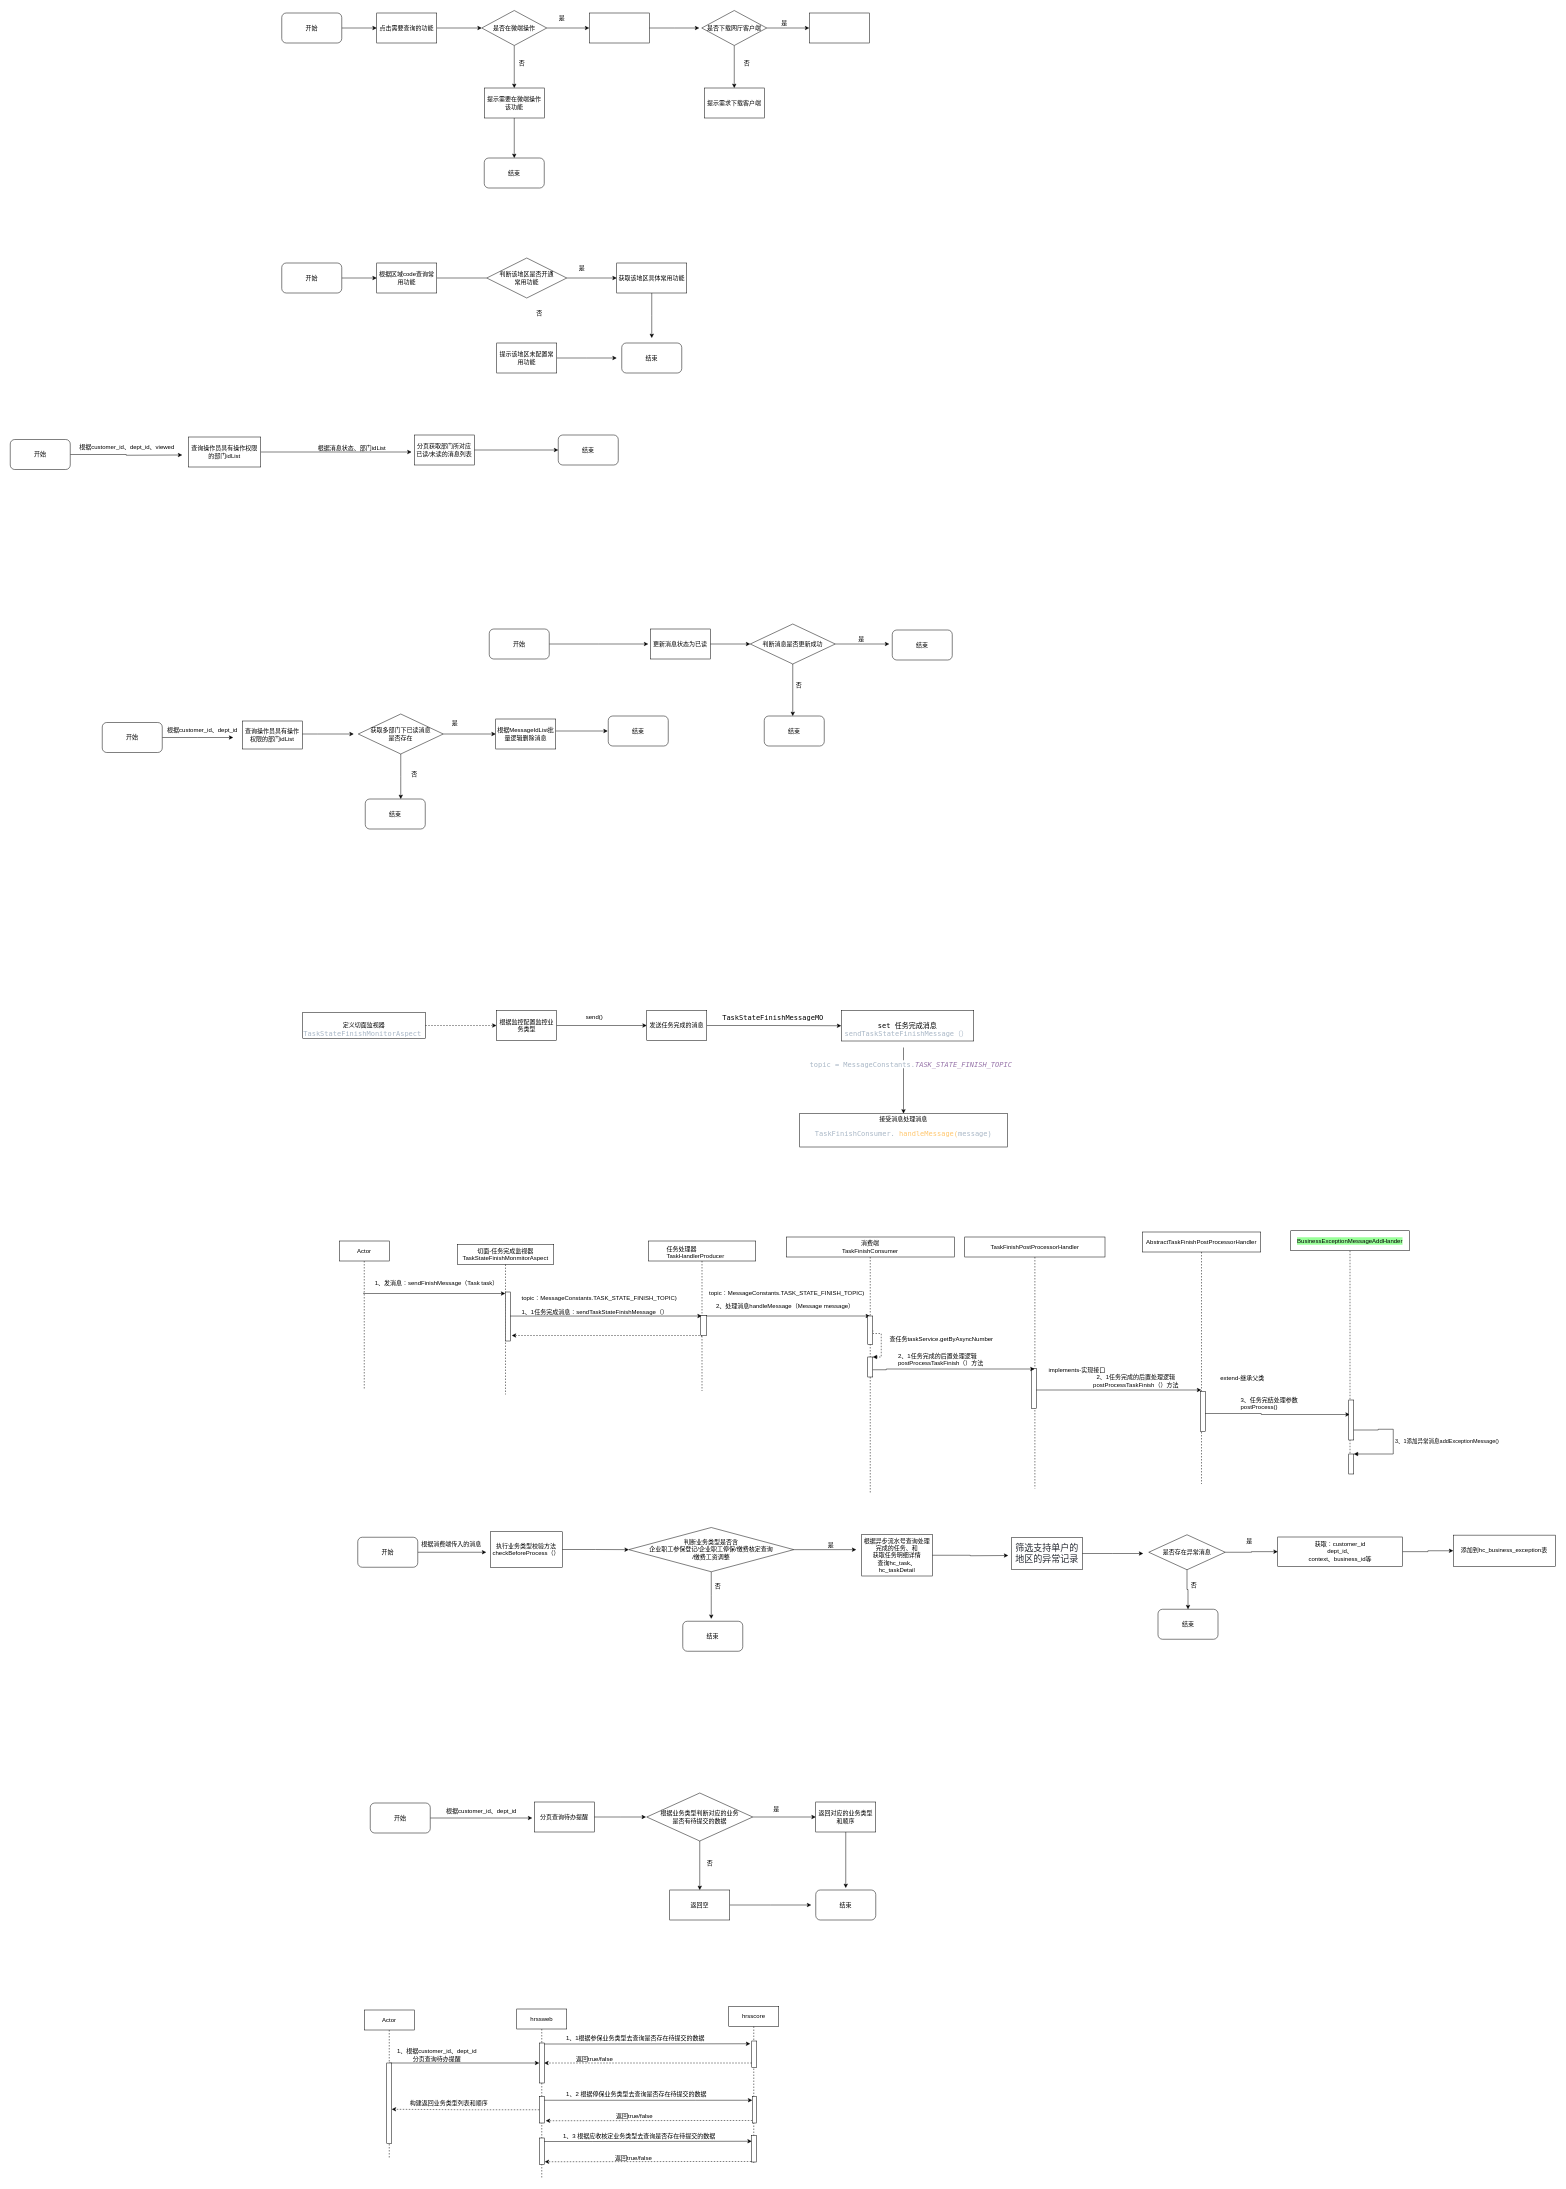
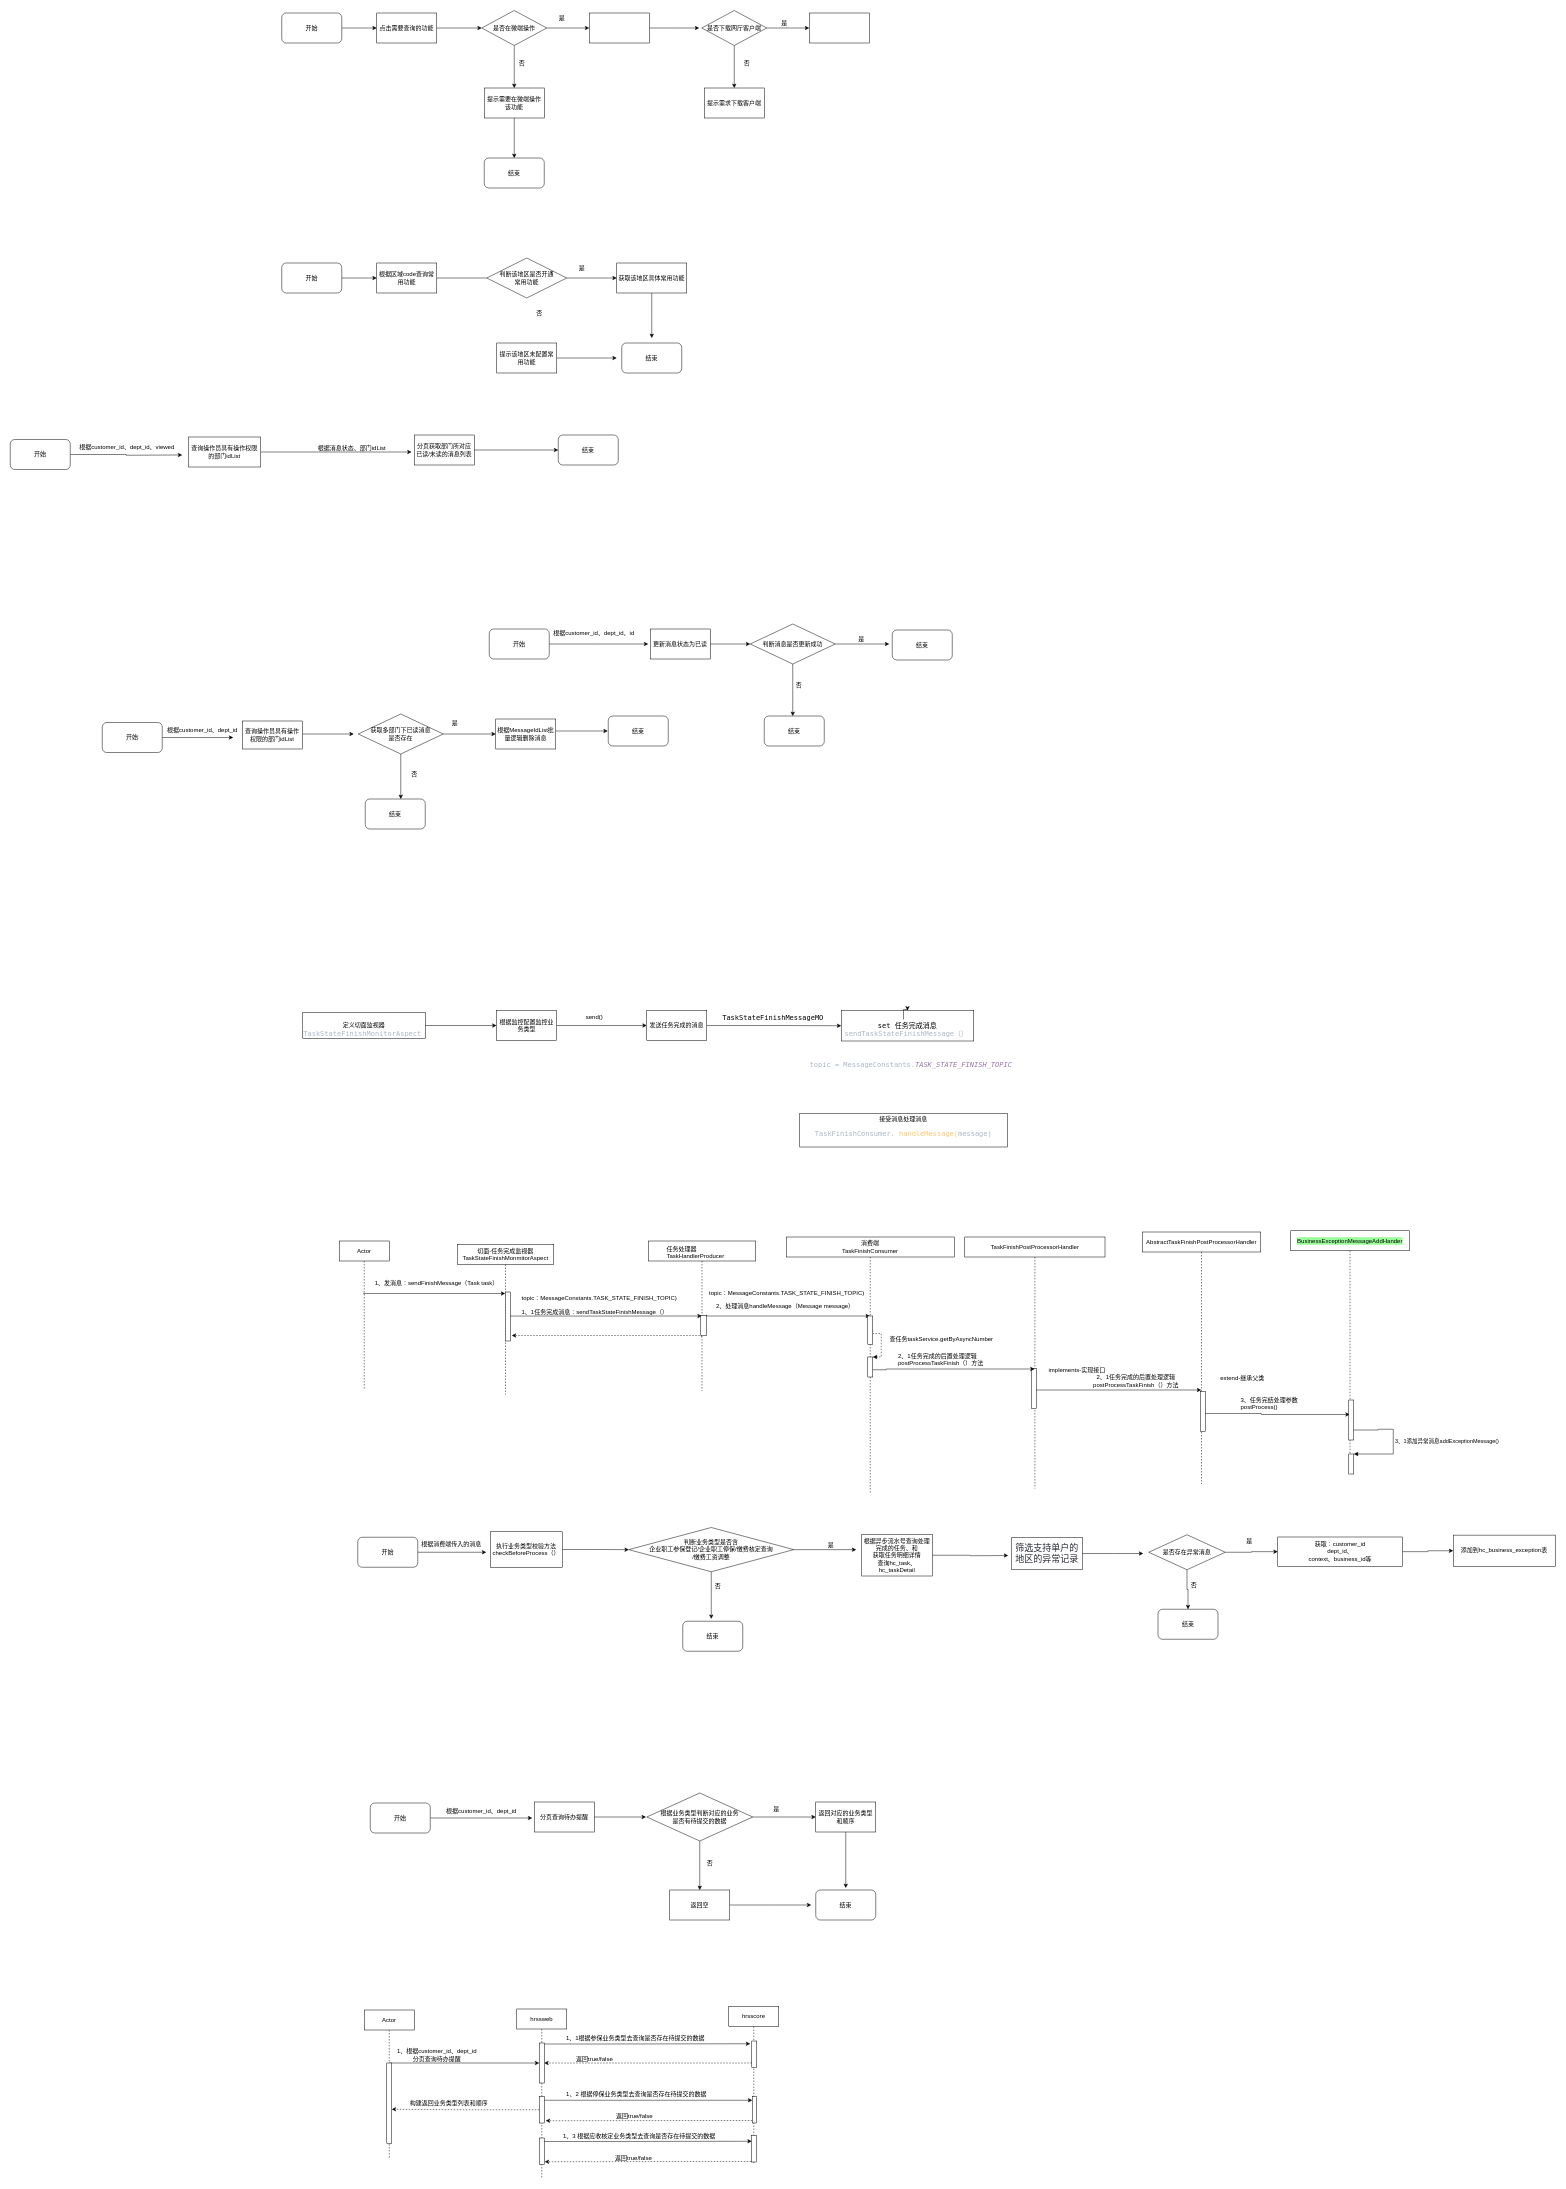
none -> (594, 633)
(458, 1025) -> (458, 1025)
(904, 1108) -> (906, 1009)
